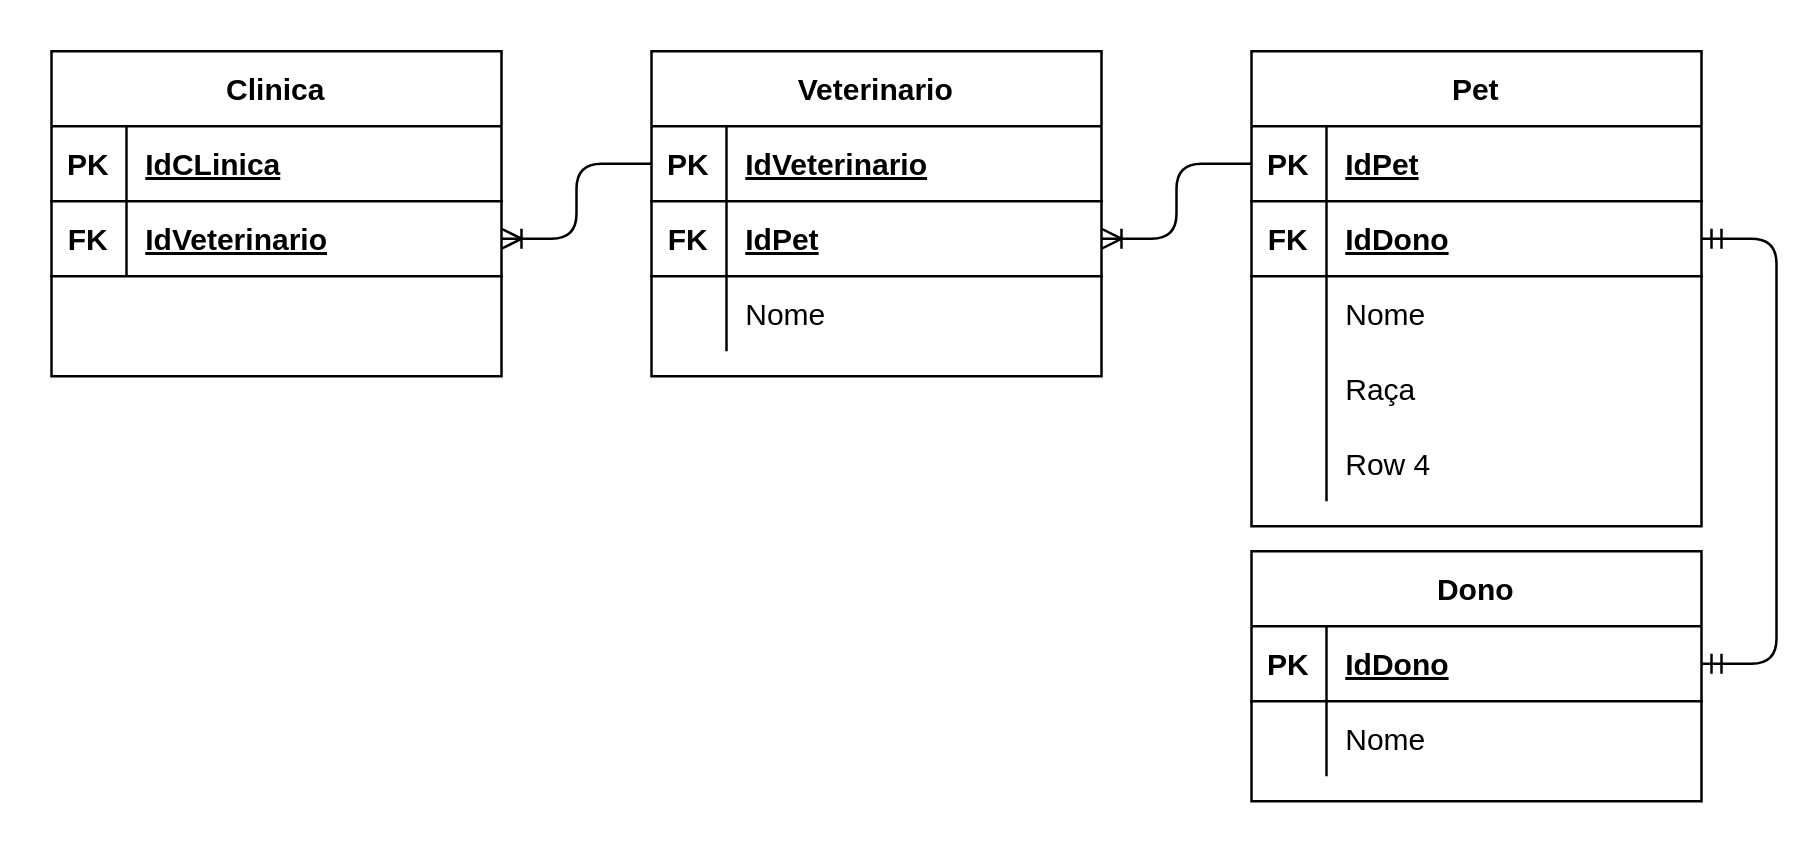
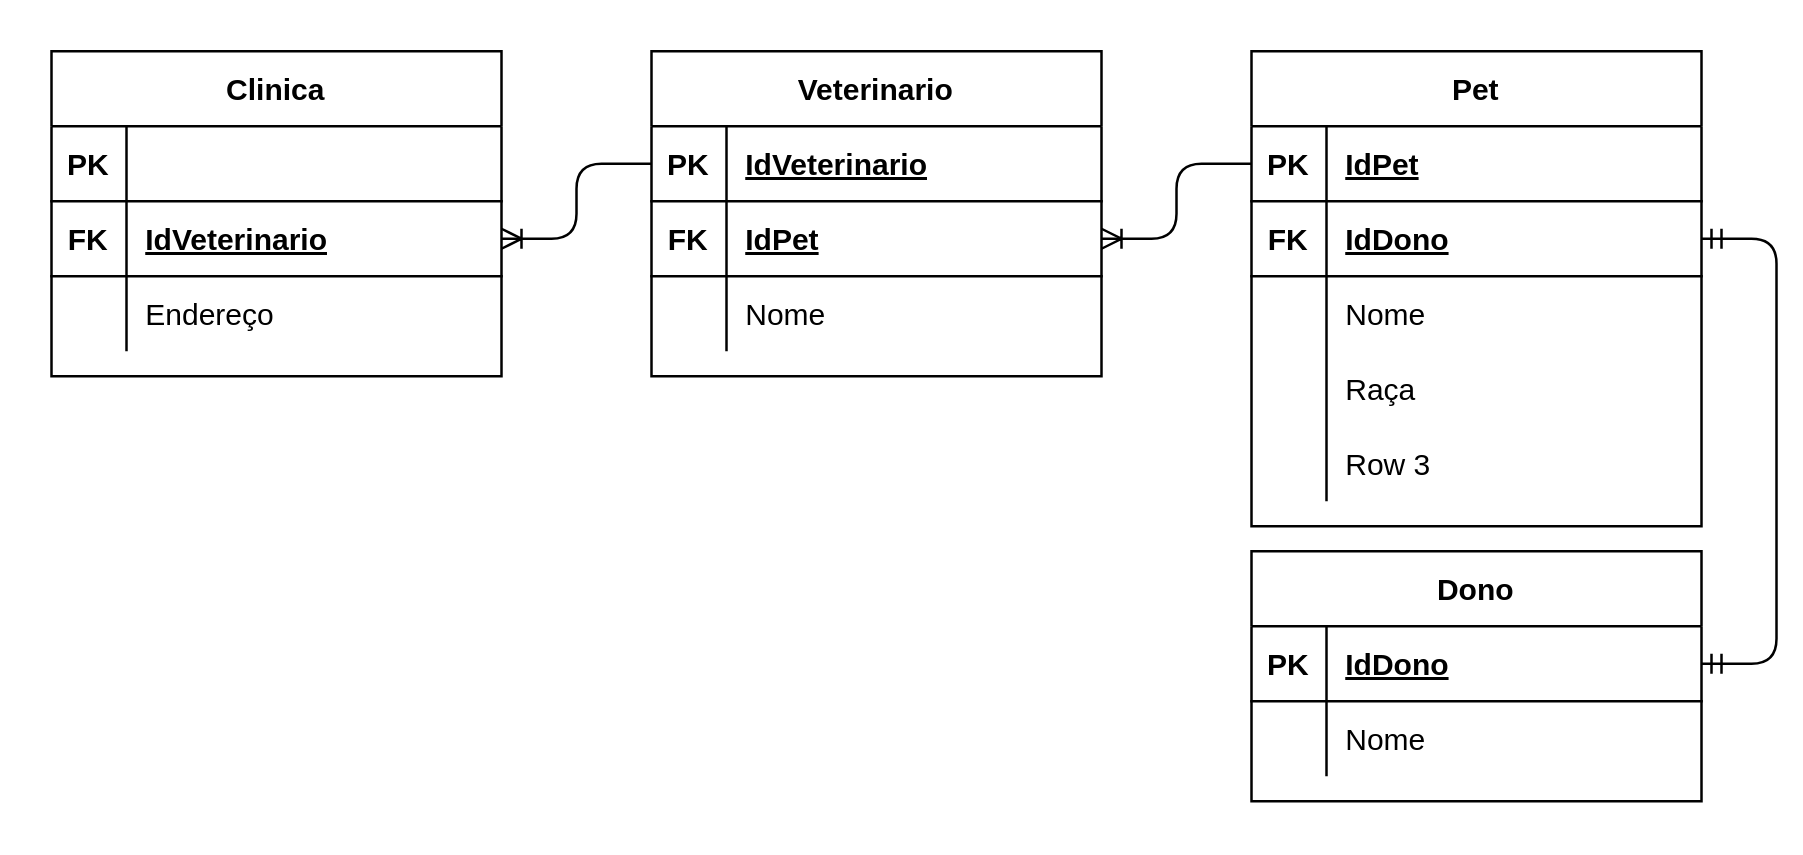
(314, 164) -> none
none -> (314, 314)
(1383, 465) -> (1383, 465)
